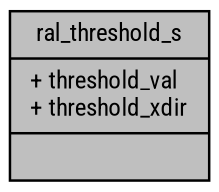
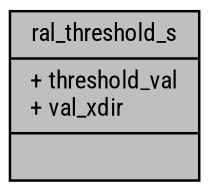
(110, 108) -> (77, 108)
